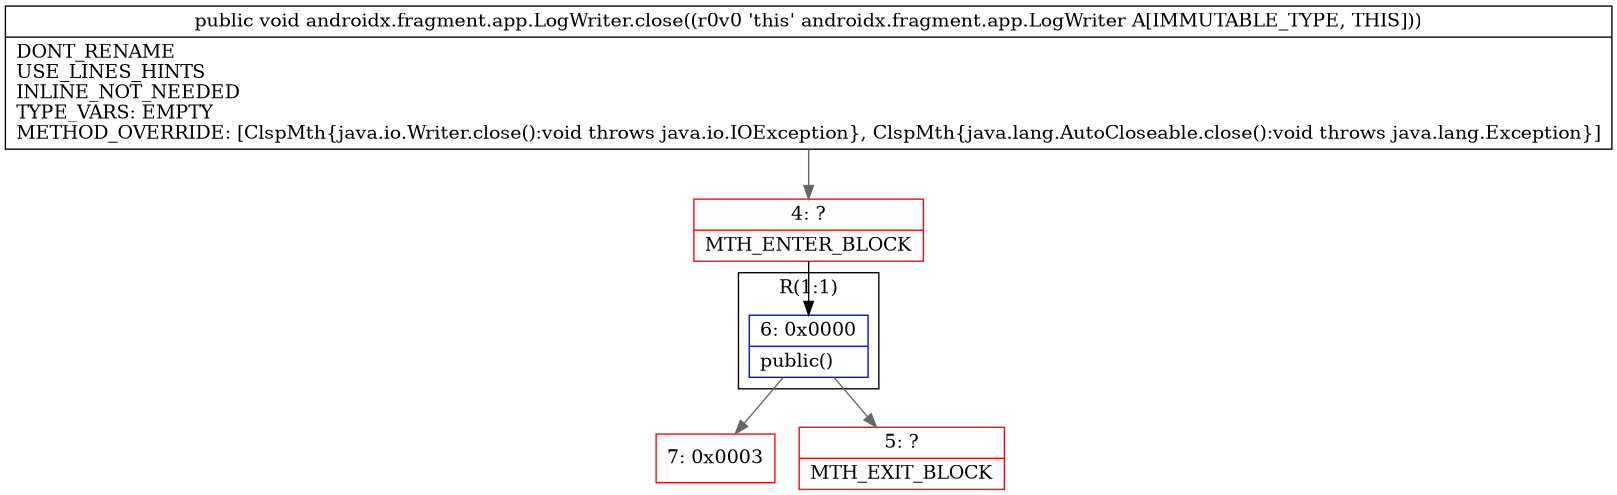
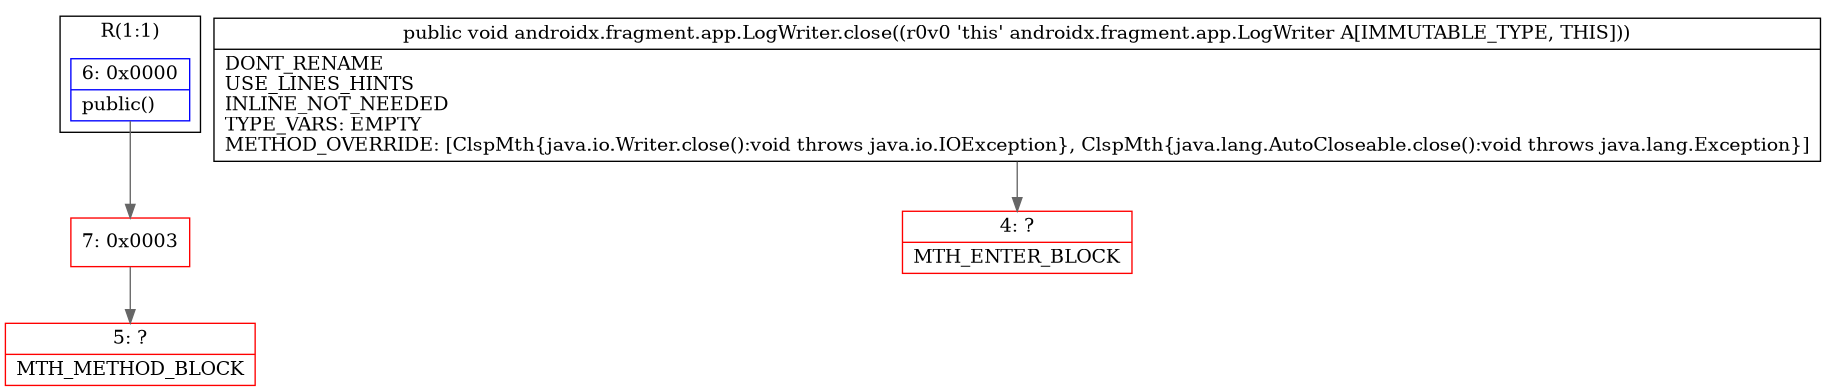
(809, 281) -> none
(851, 397) -> (130, 288)
(902, 473) -> (130, 369)
